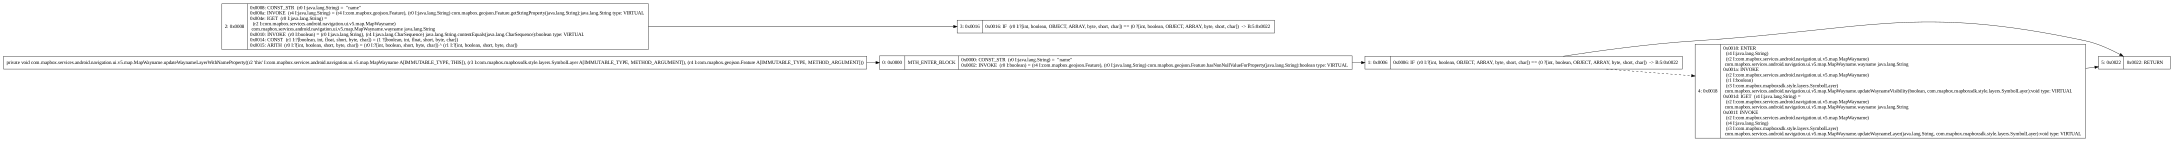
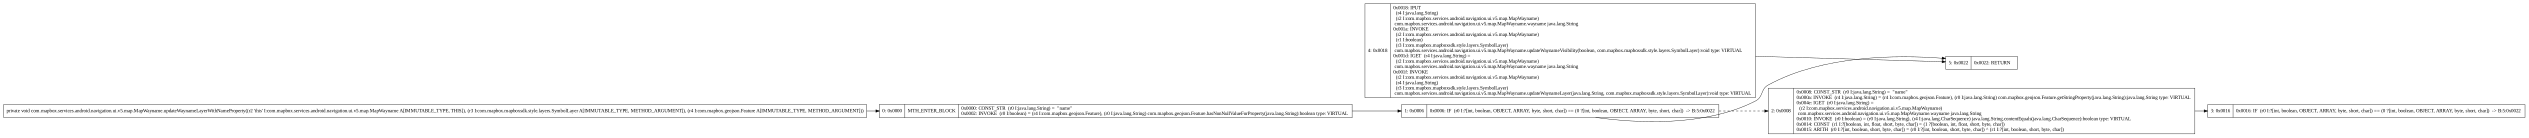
(1741, 48) -> (1409, 8)
(1649, 72) -> (1742, 111)
